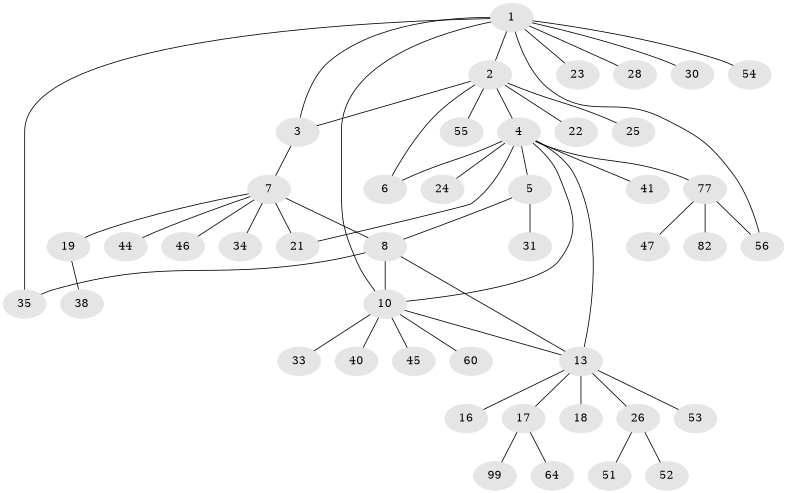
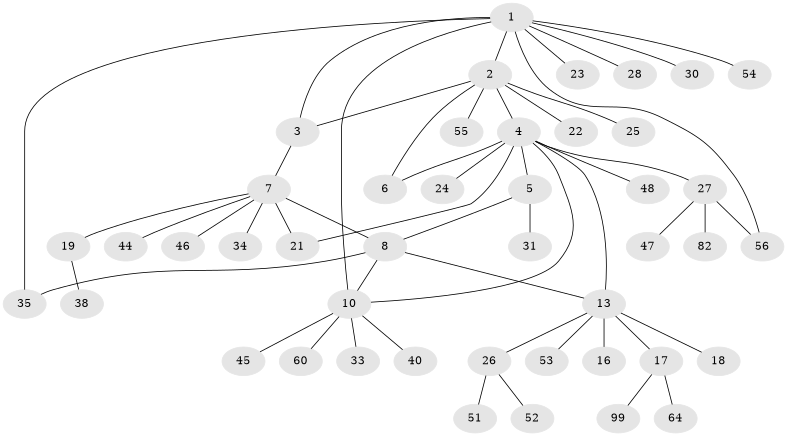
(648, 189) -> (648, 189)
(705, 189) -> (705, 189)
(483, 333) -> none
